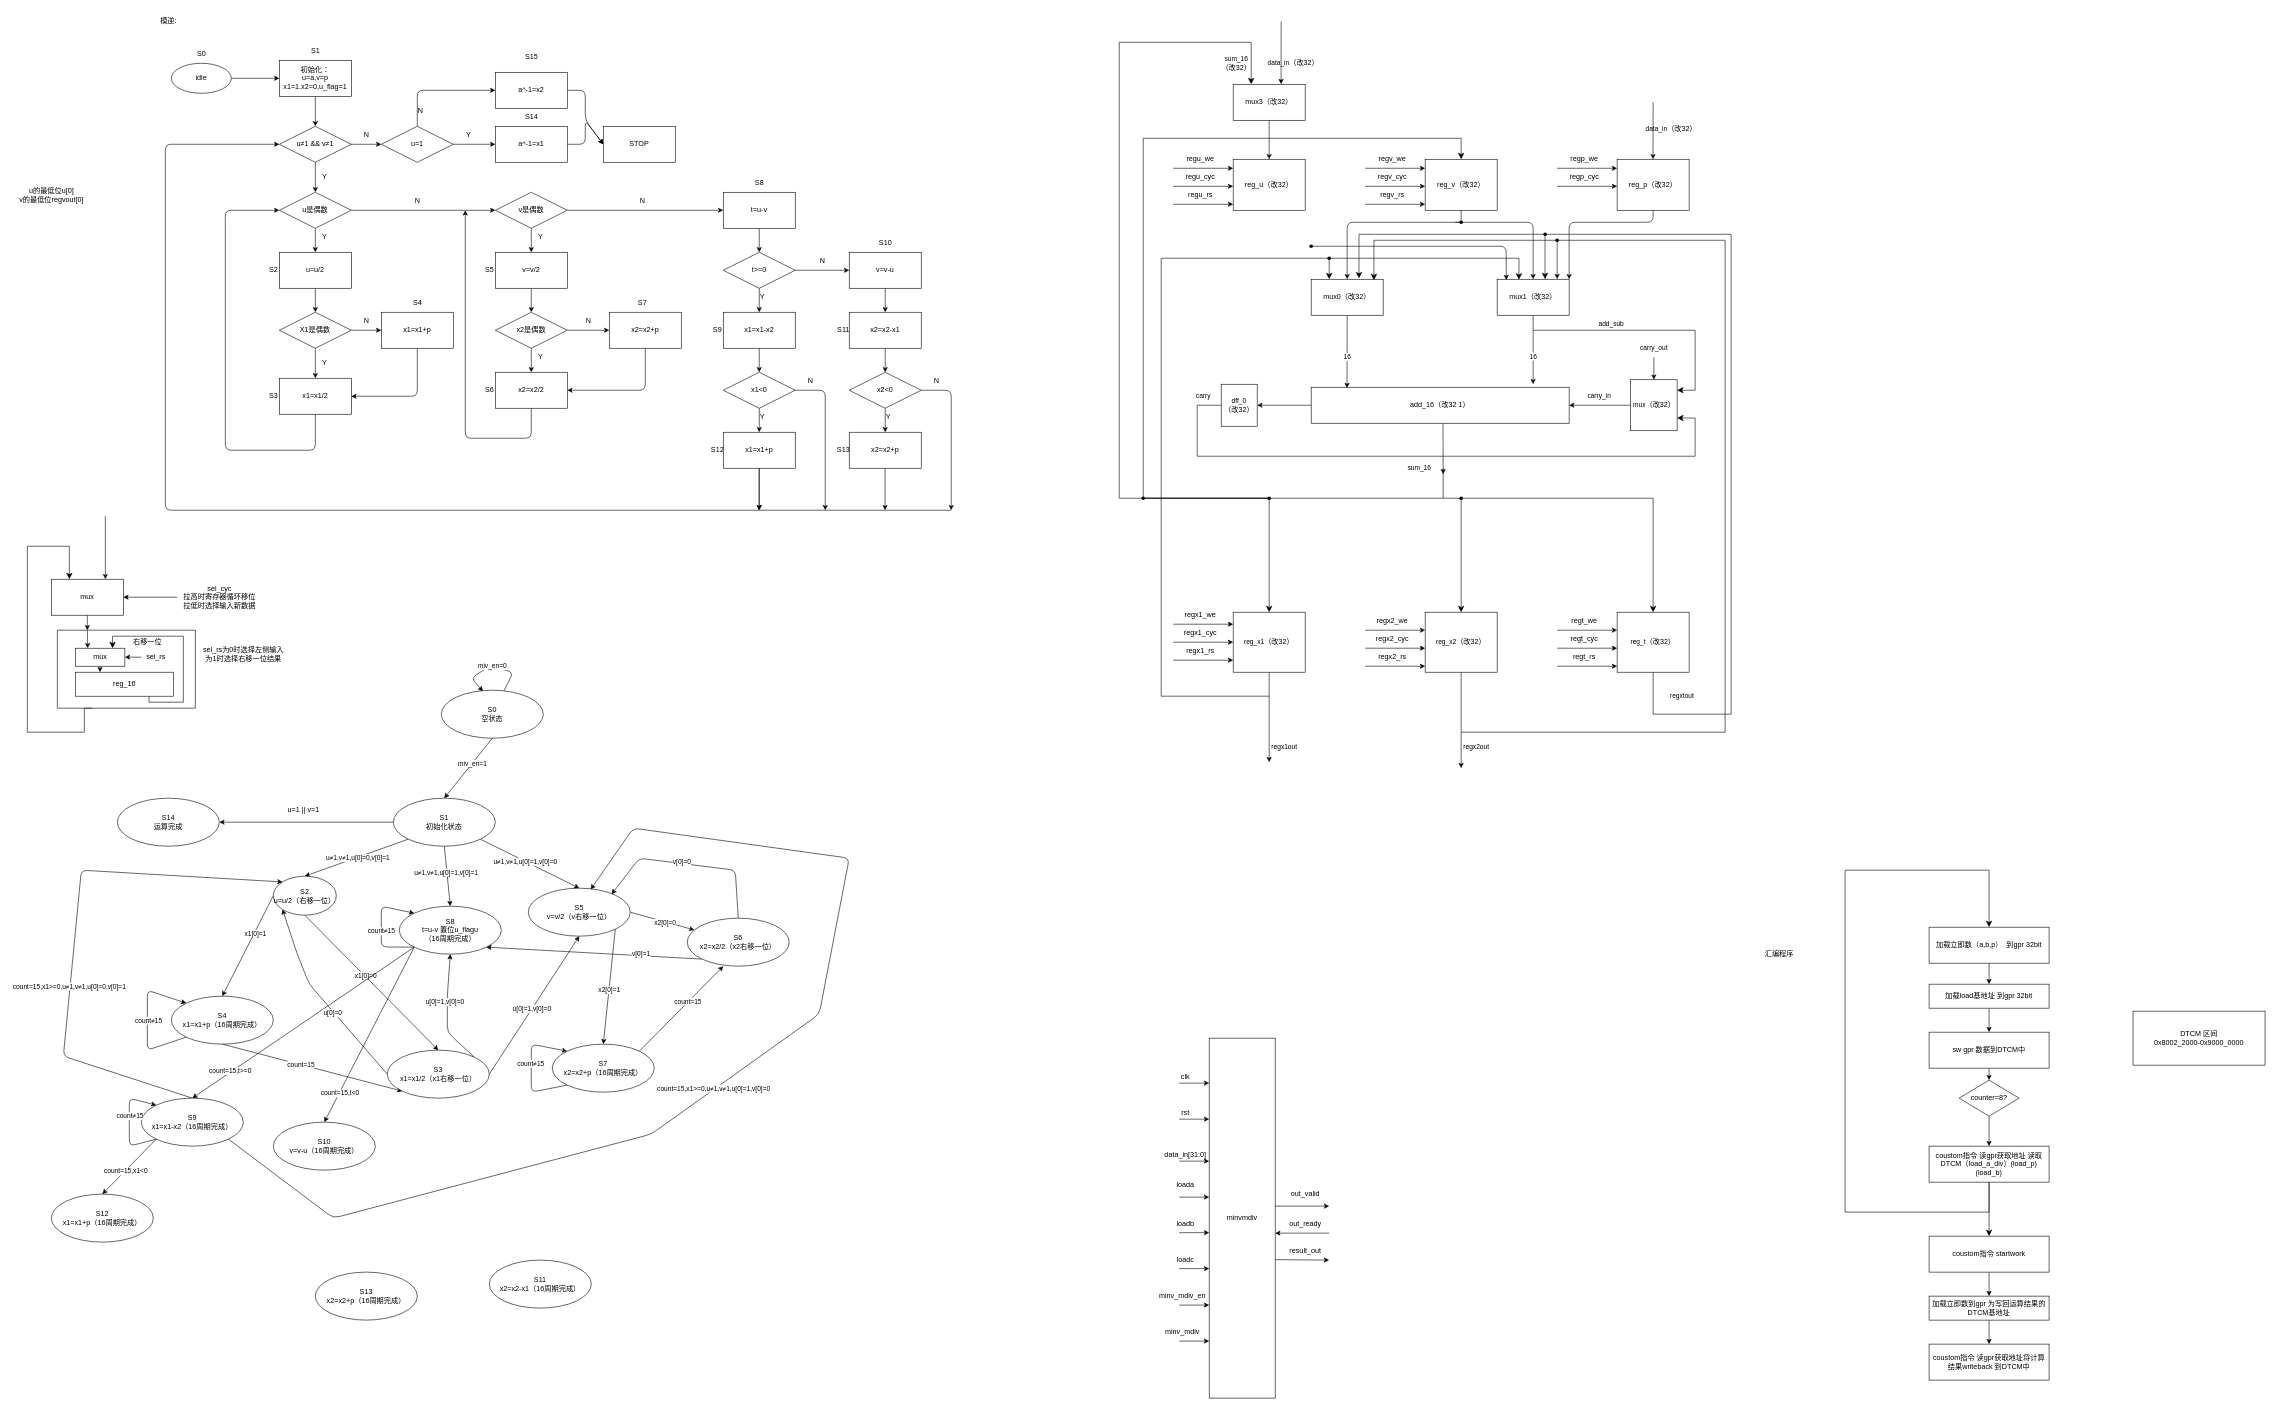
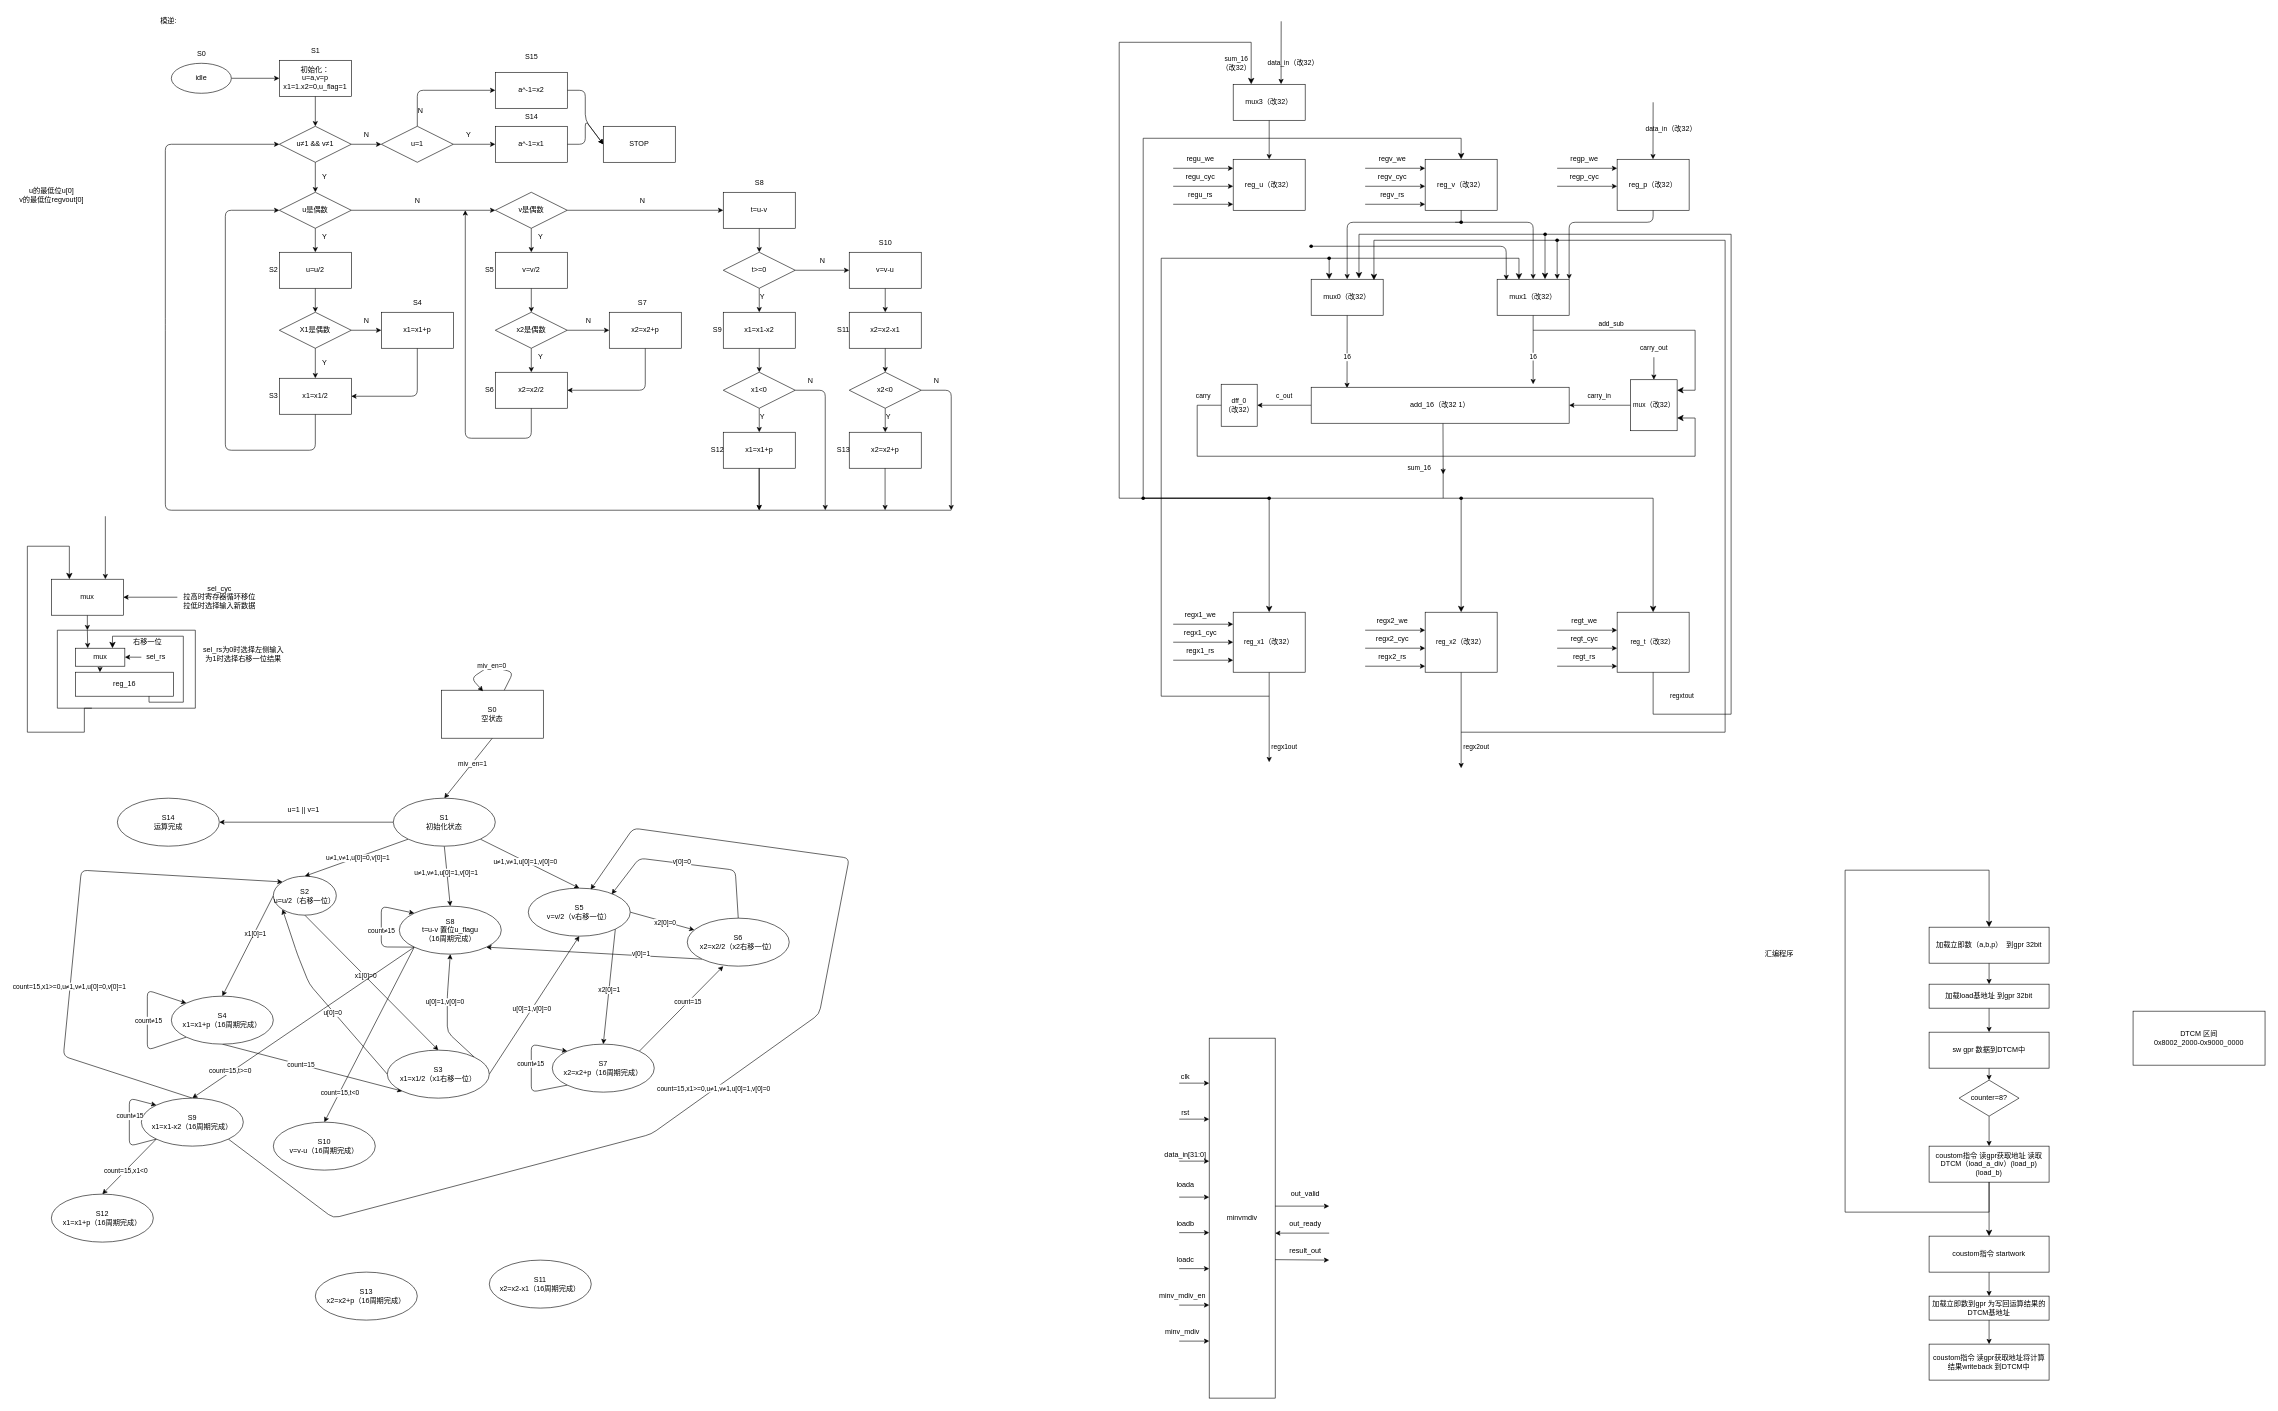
none -> (1284, 396)
(492, 714) -> (492, 714)
